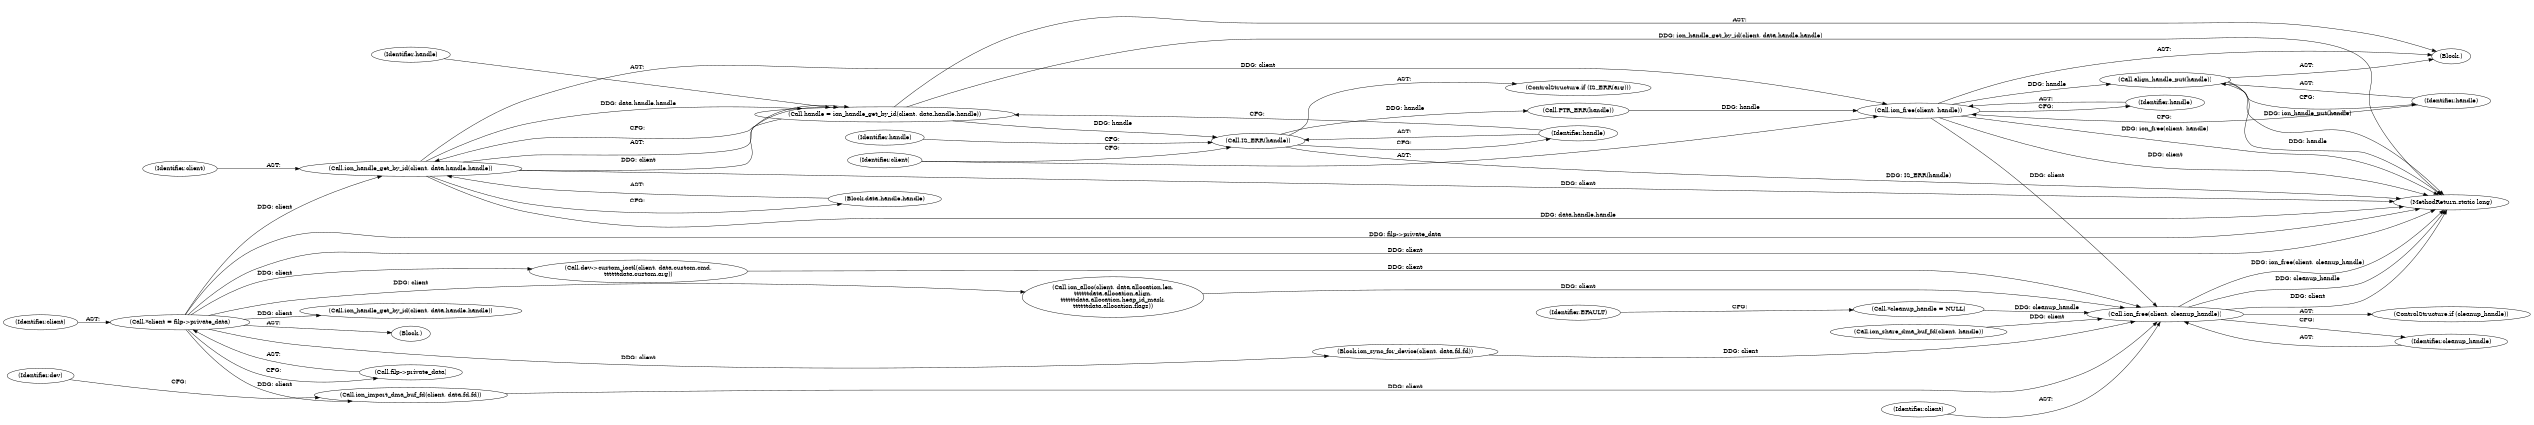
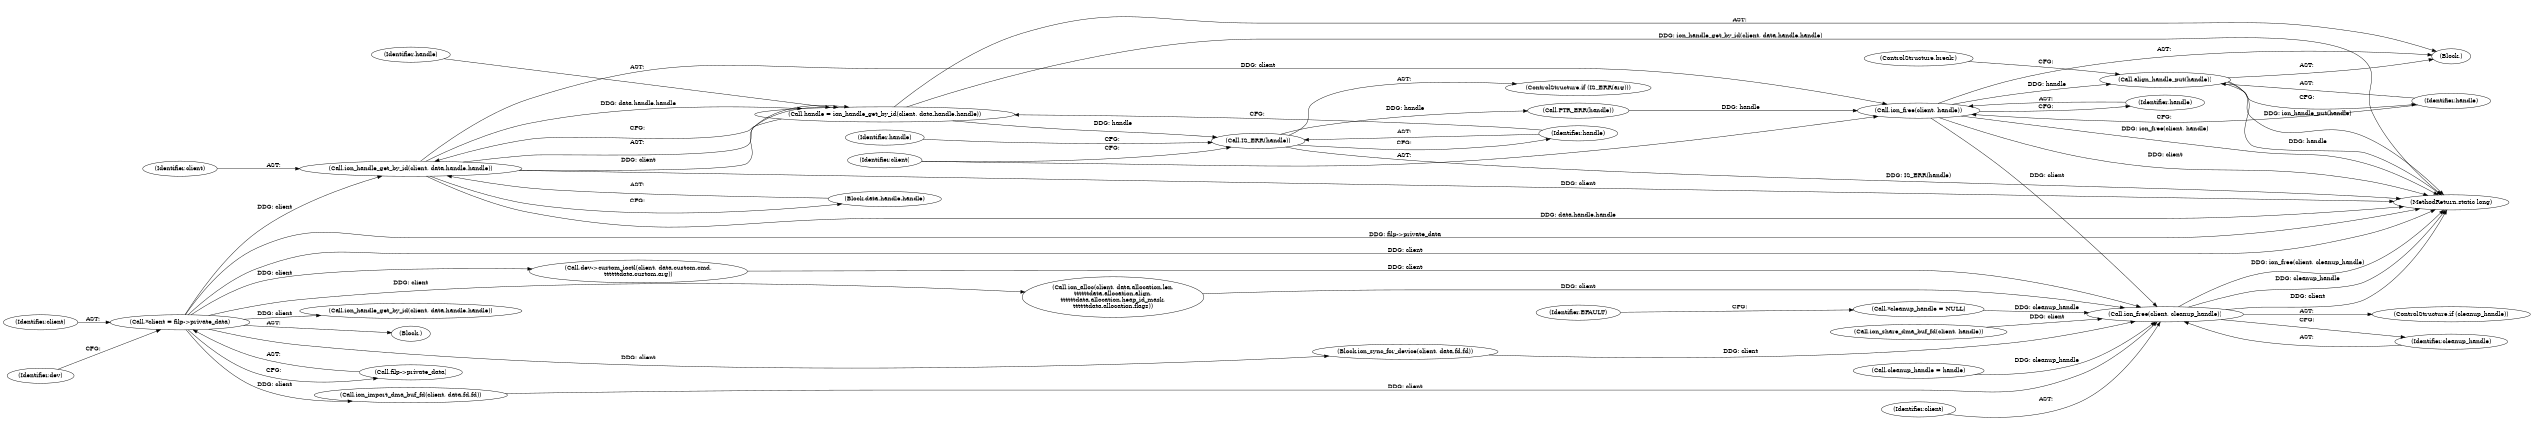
none -> (1919, 58)
none -> (1919, 371)
(192, 393) -> (107, 350)
